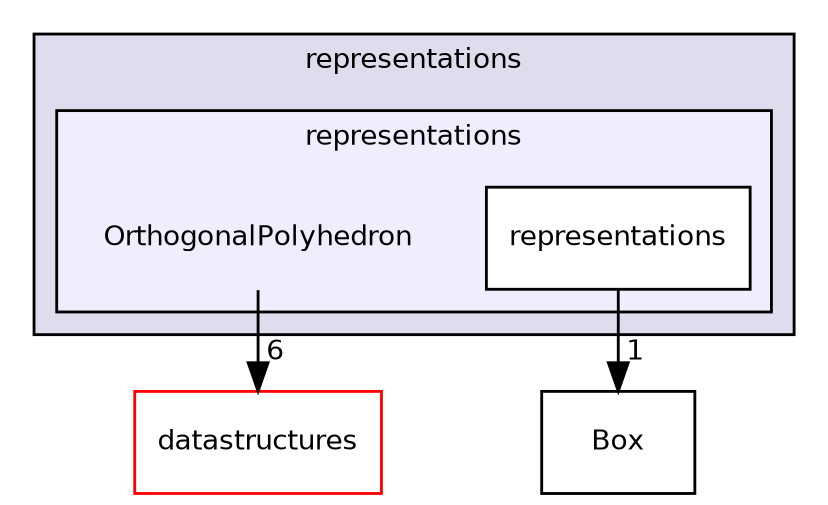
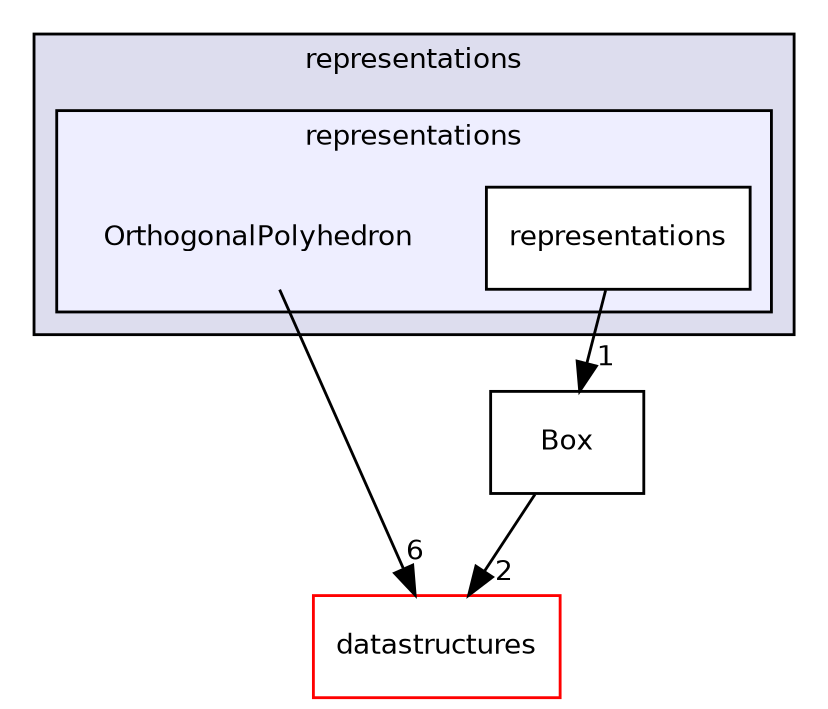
none -> (510, 533)
